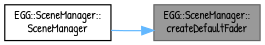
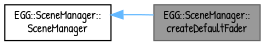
(126, 31) -> (138, 15)
